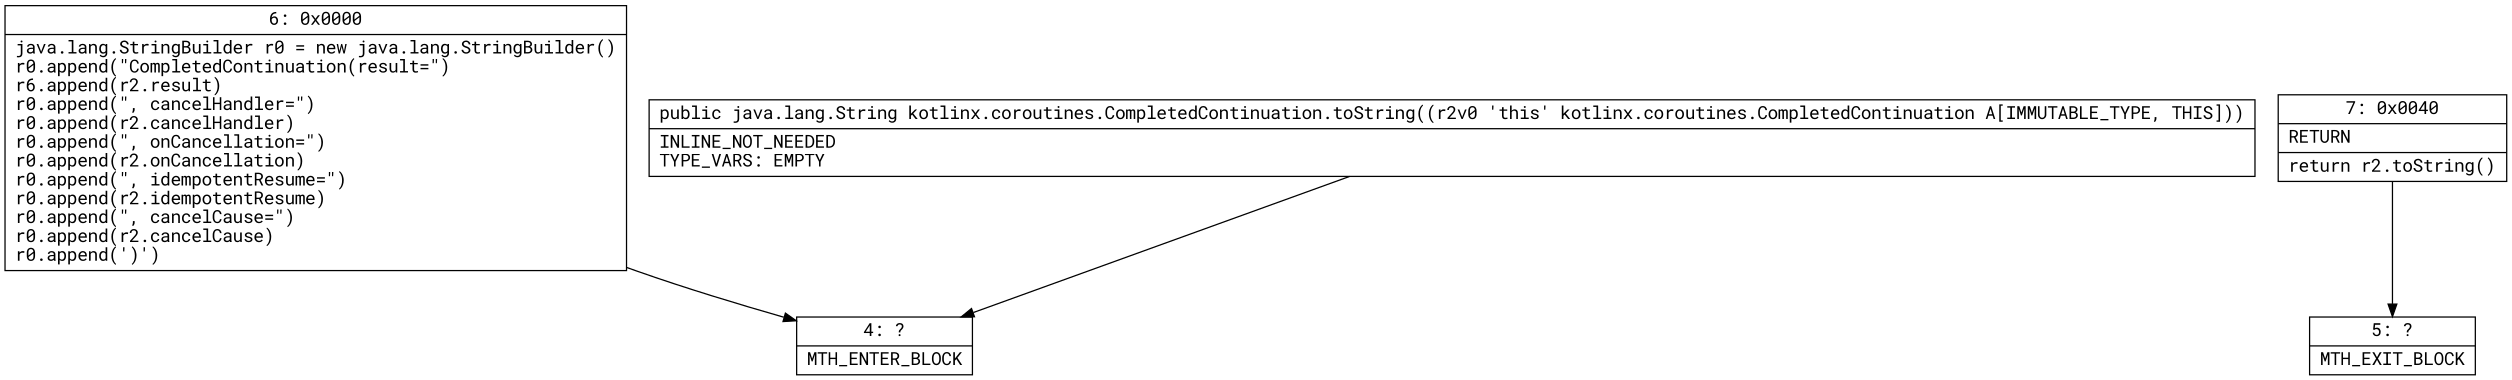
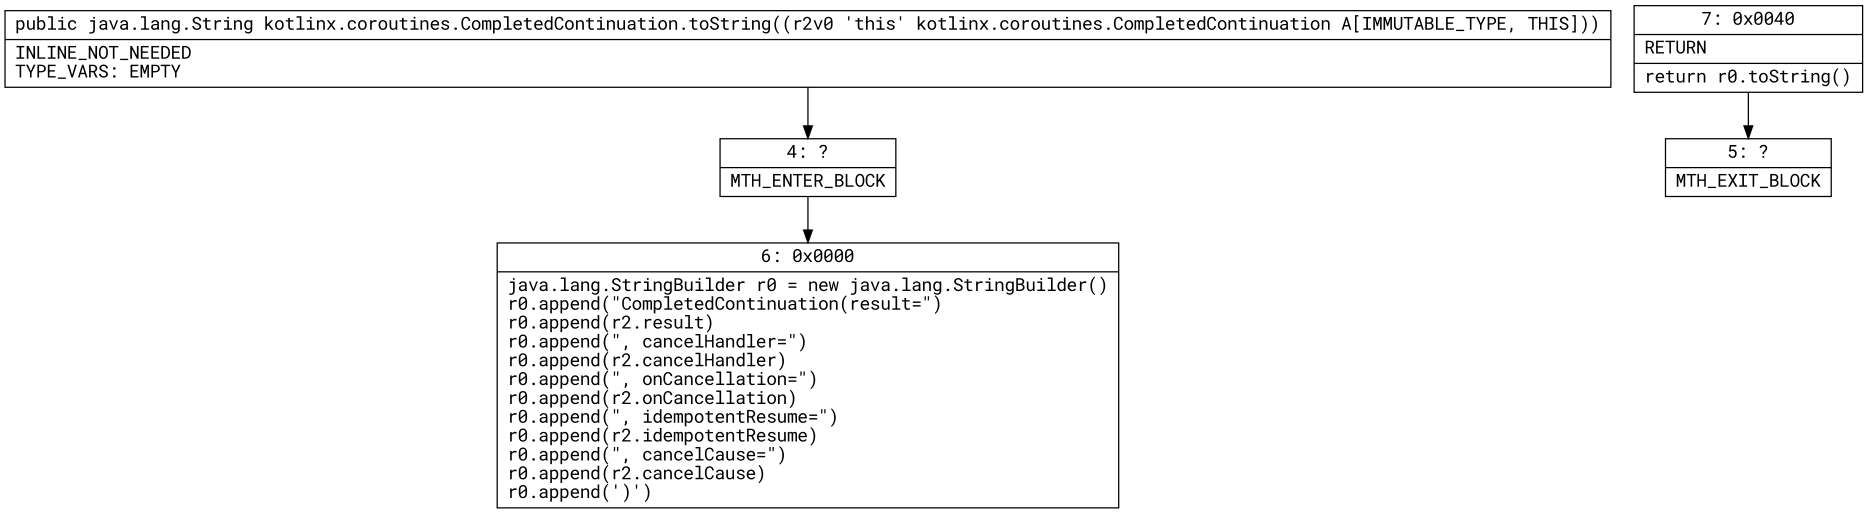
(119, 86) -> (611, 323)
(2392, 166) -> (1748, 77)
(705, 294) -> (808, 213)
